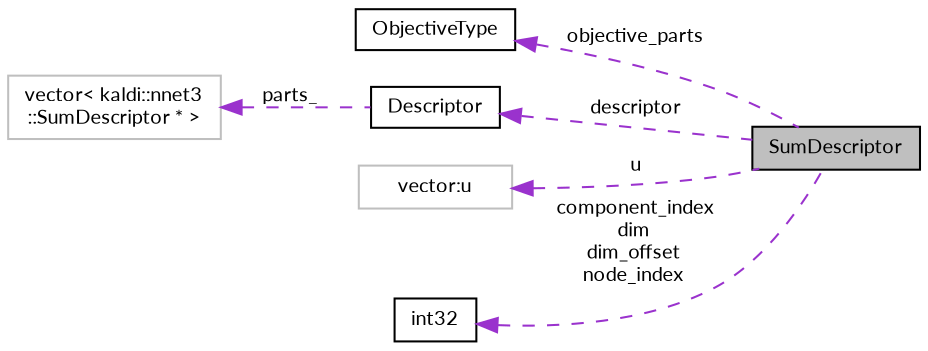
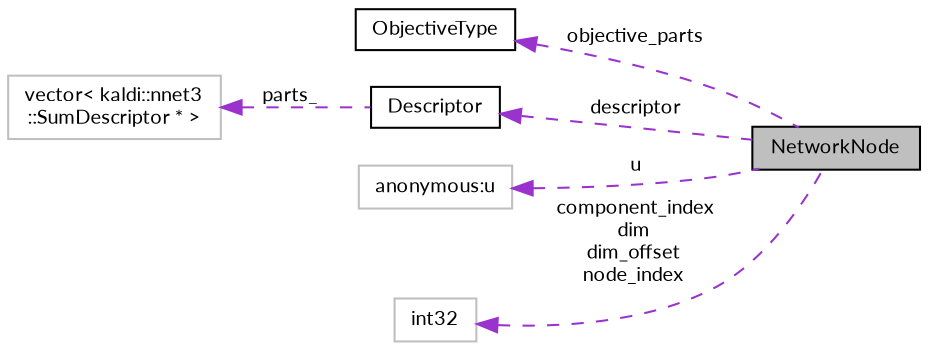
(836, 148) -> (836, 148)
(435, 187) -> (435, 187)
(435, 320) -> (435, 320)
